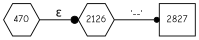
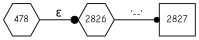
(22, 20) -> (22, 20)
(96, 20) -> (96, 20)
